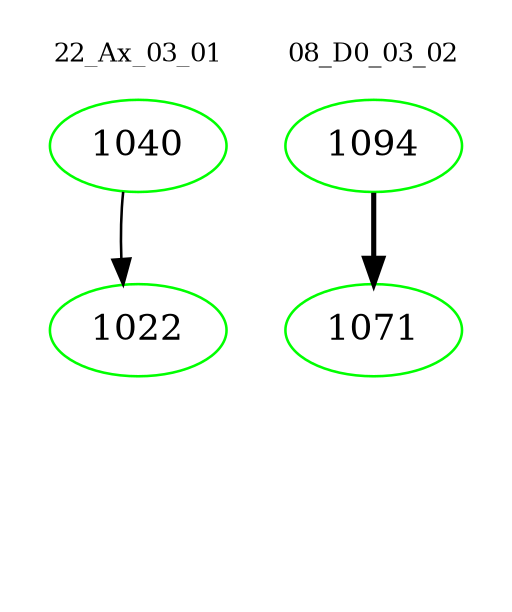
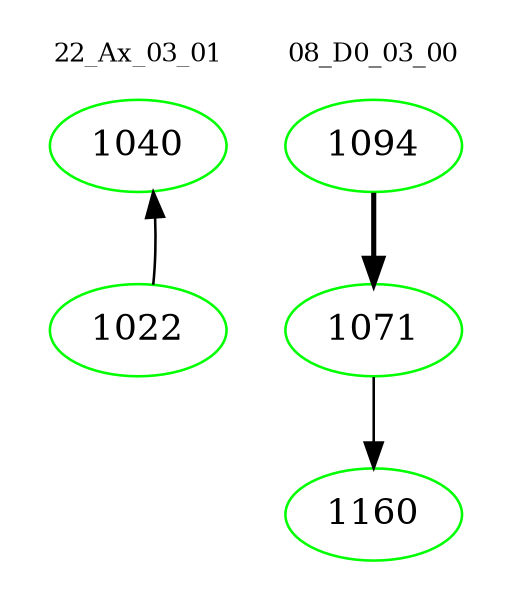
(374, 55) -> (374, 55)
(121, 225) -> (155, 251)
none -> (374, 515)
